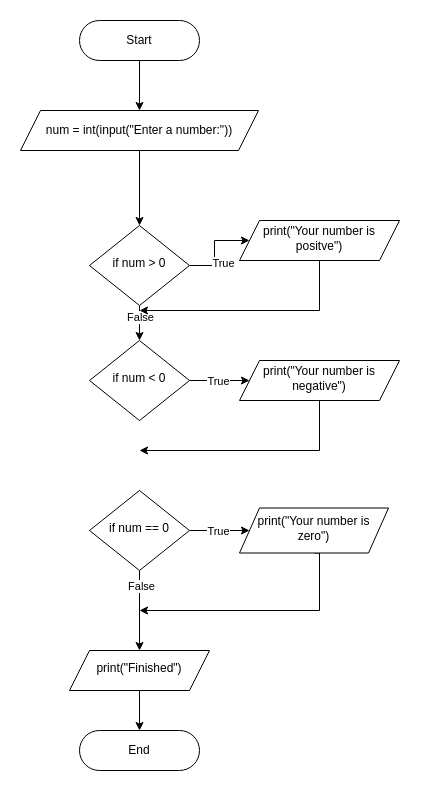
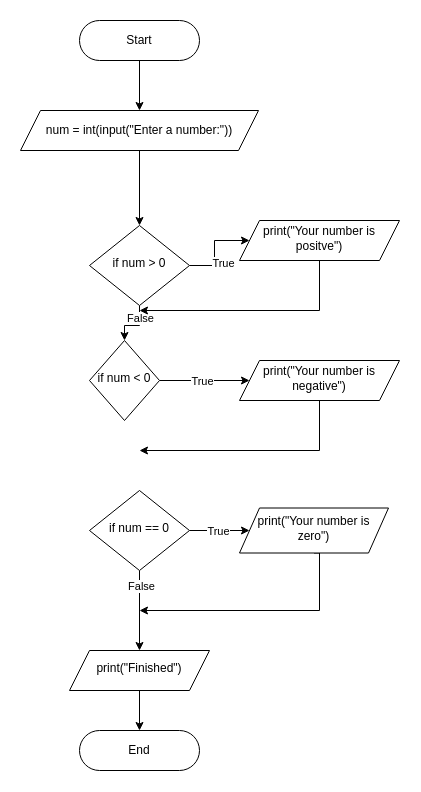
(140, 381) -> (125, 381)
